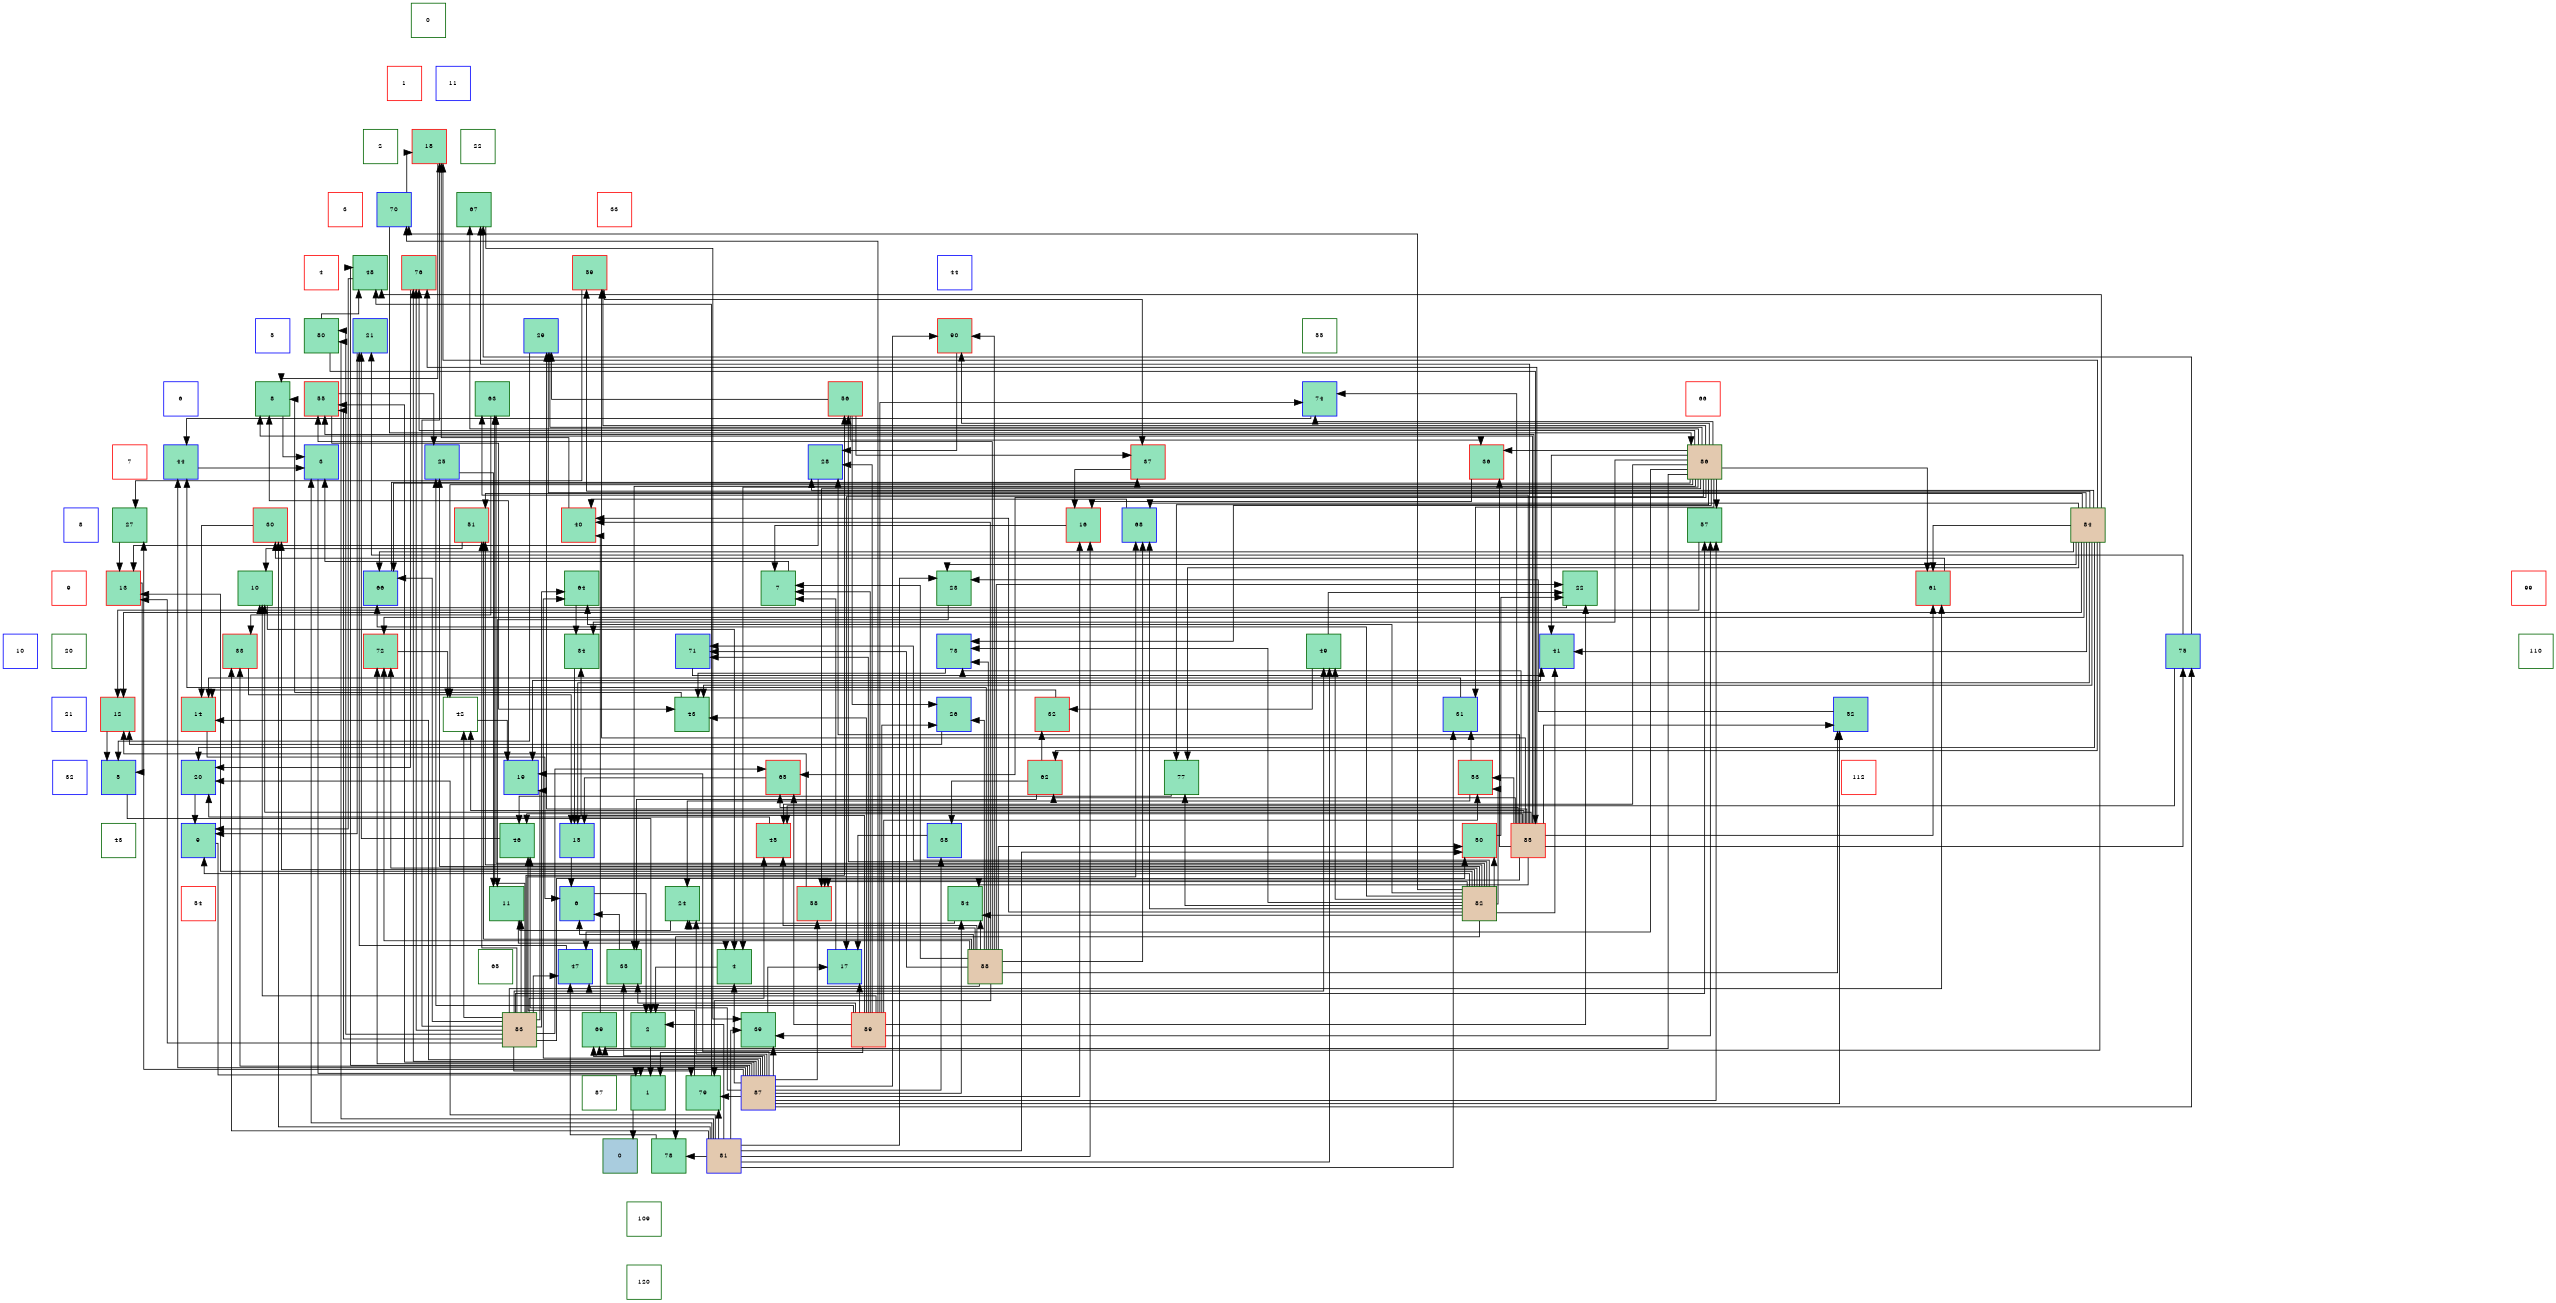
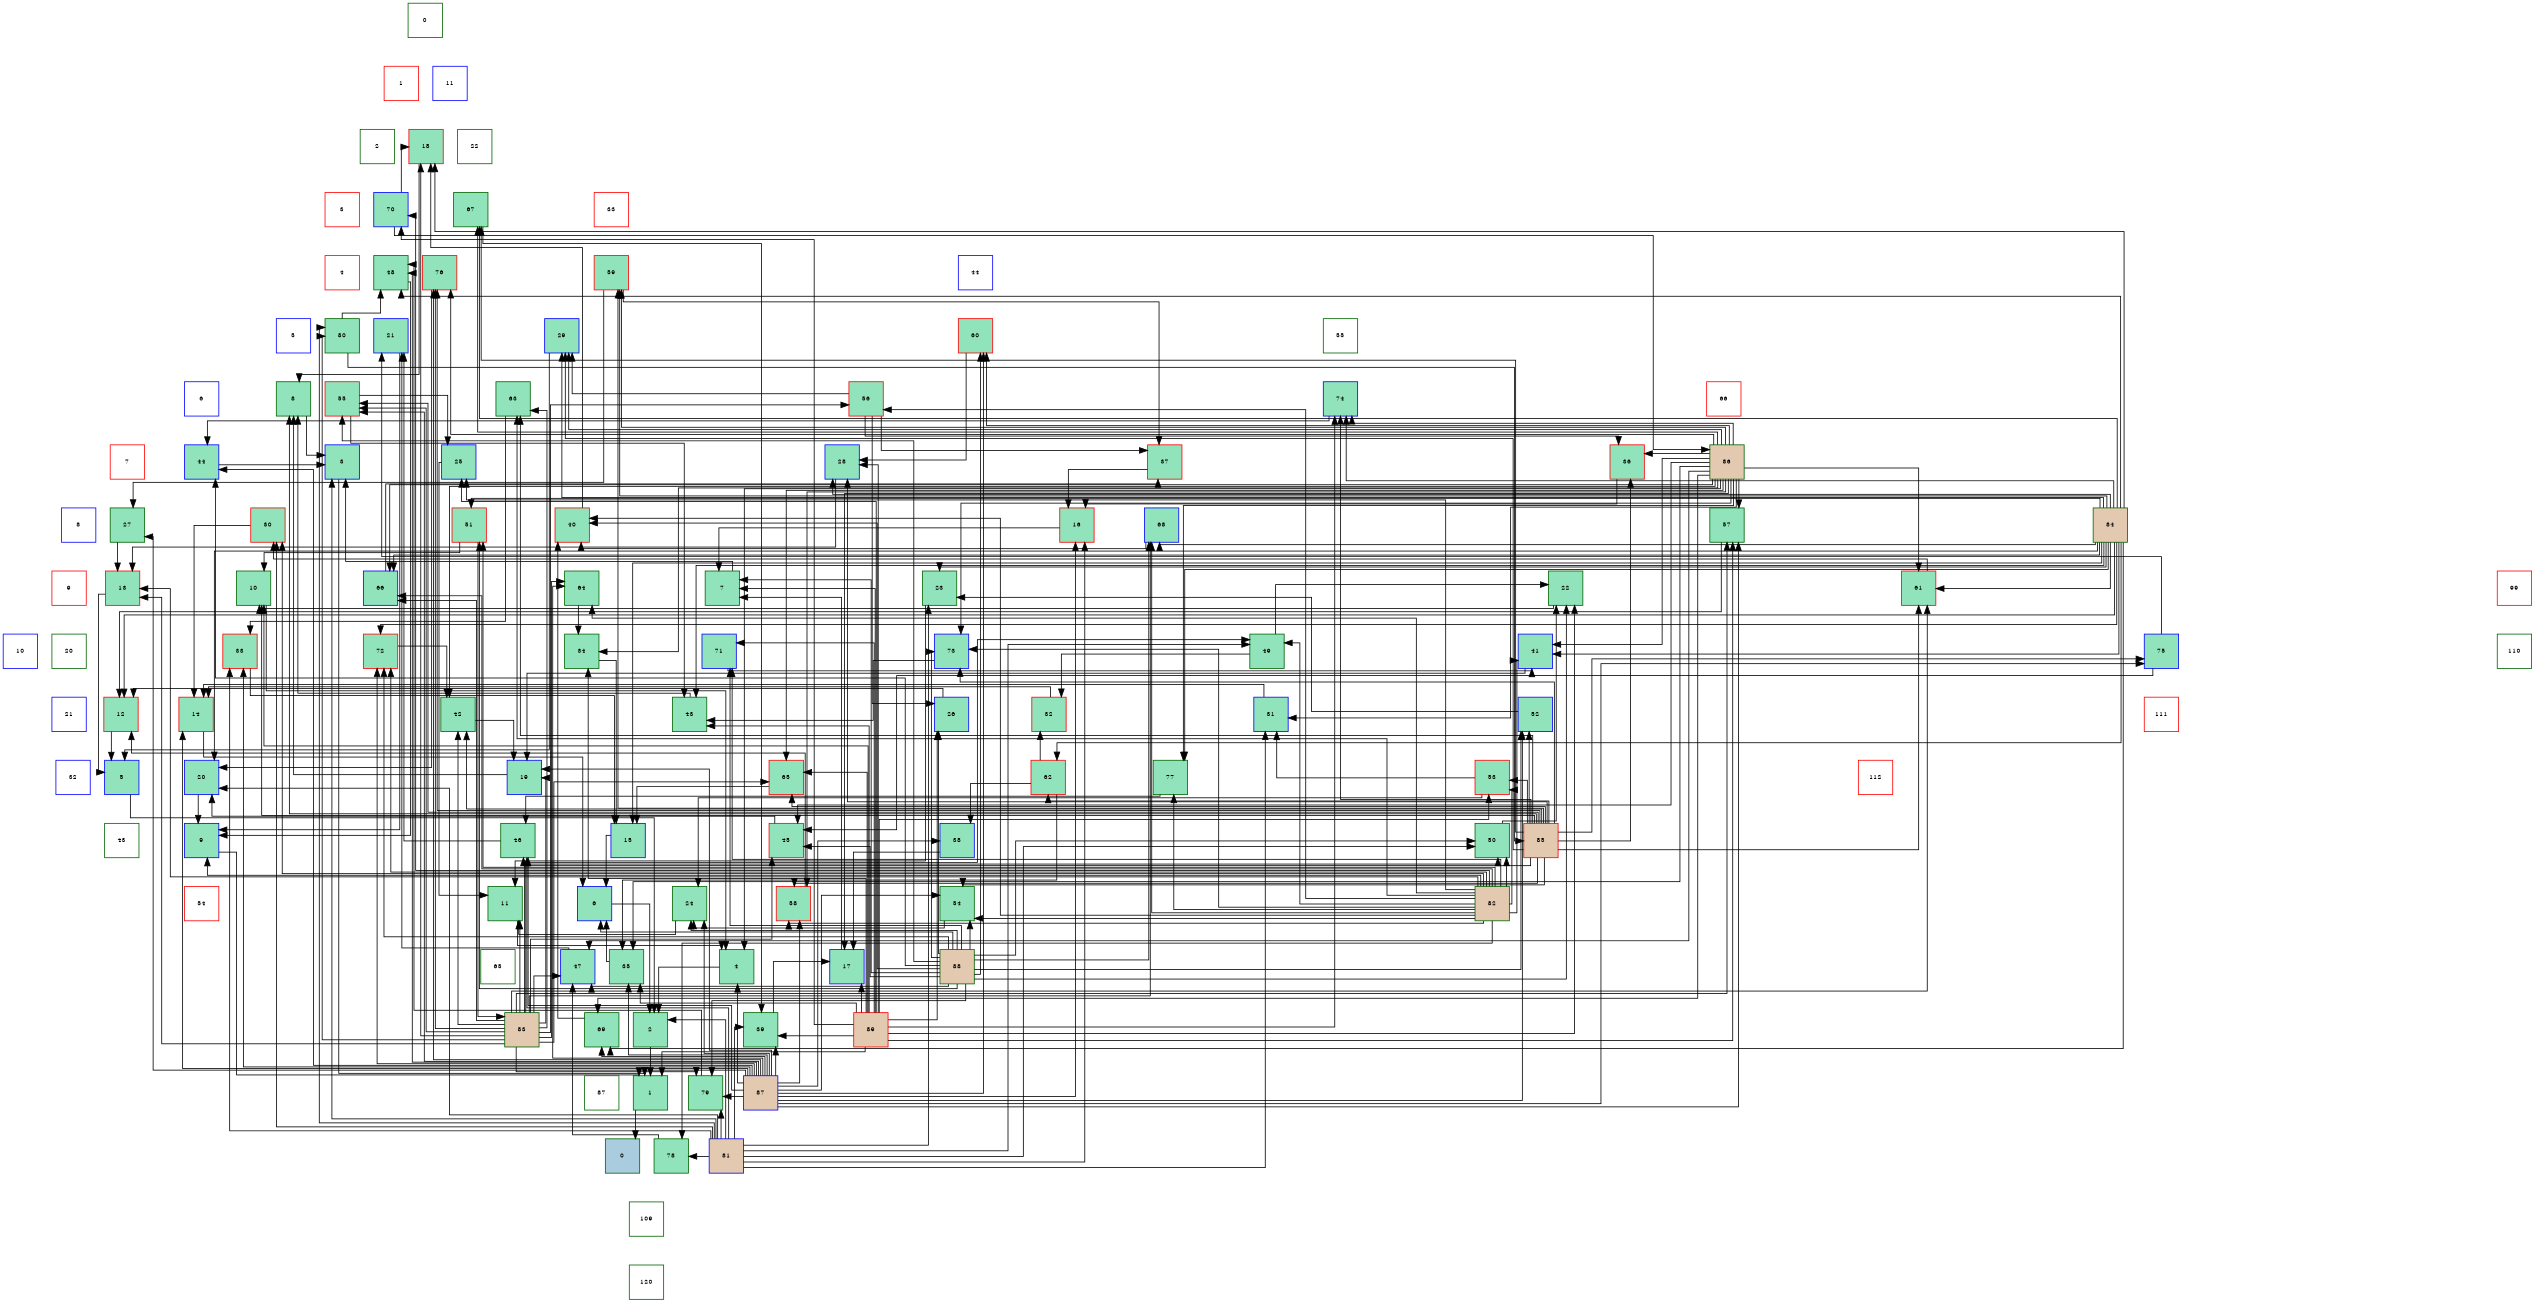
(955, 336) -> (976, 336)
(1415, 357) -> (1347, 418)
none -> (1758, 481)
(460, 714) -> (458, 714)
none -> (2161, 714)
(482, 799) -> (478, 789)
(1479, 841) -> (1492, 841)
(572, 1010) -> (622, 1008)
